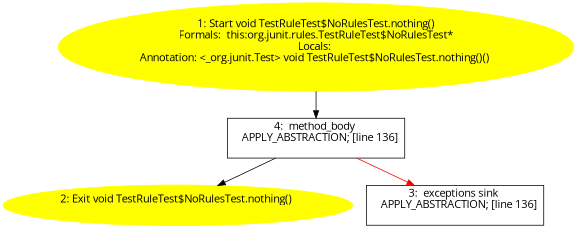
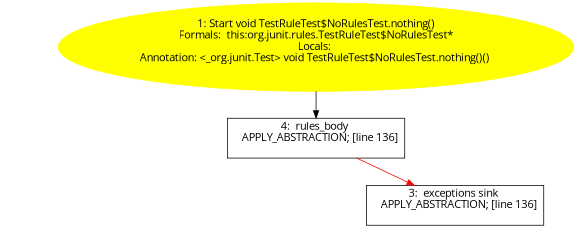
(316, 138) -> (316, 138)
(178, 205) -> none
